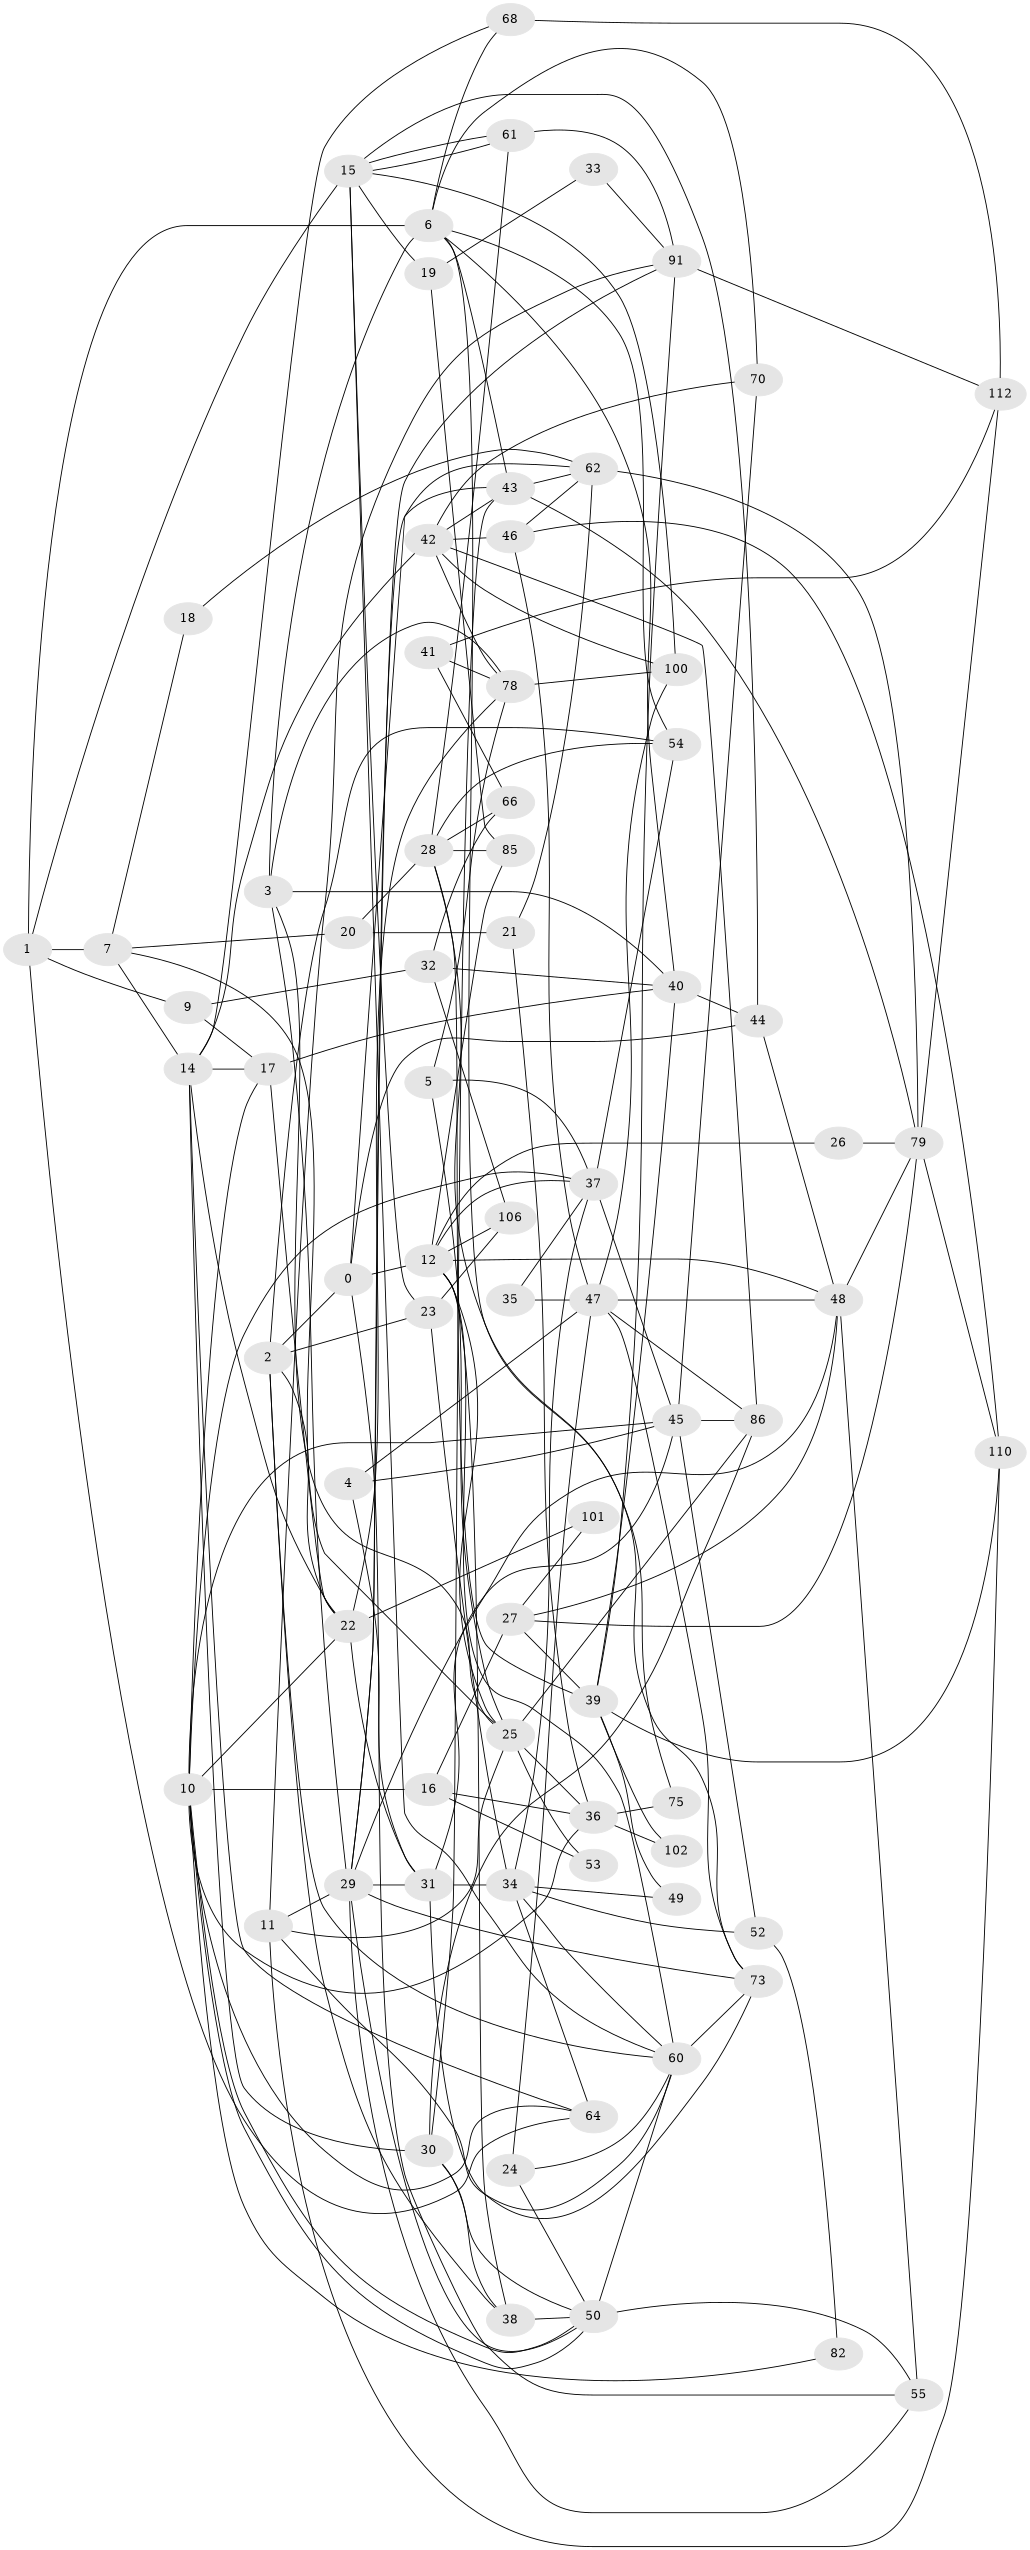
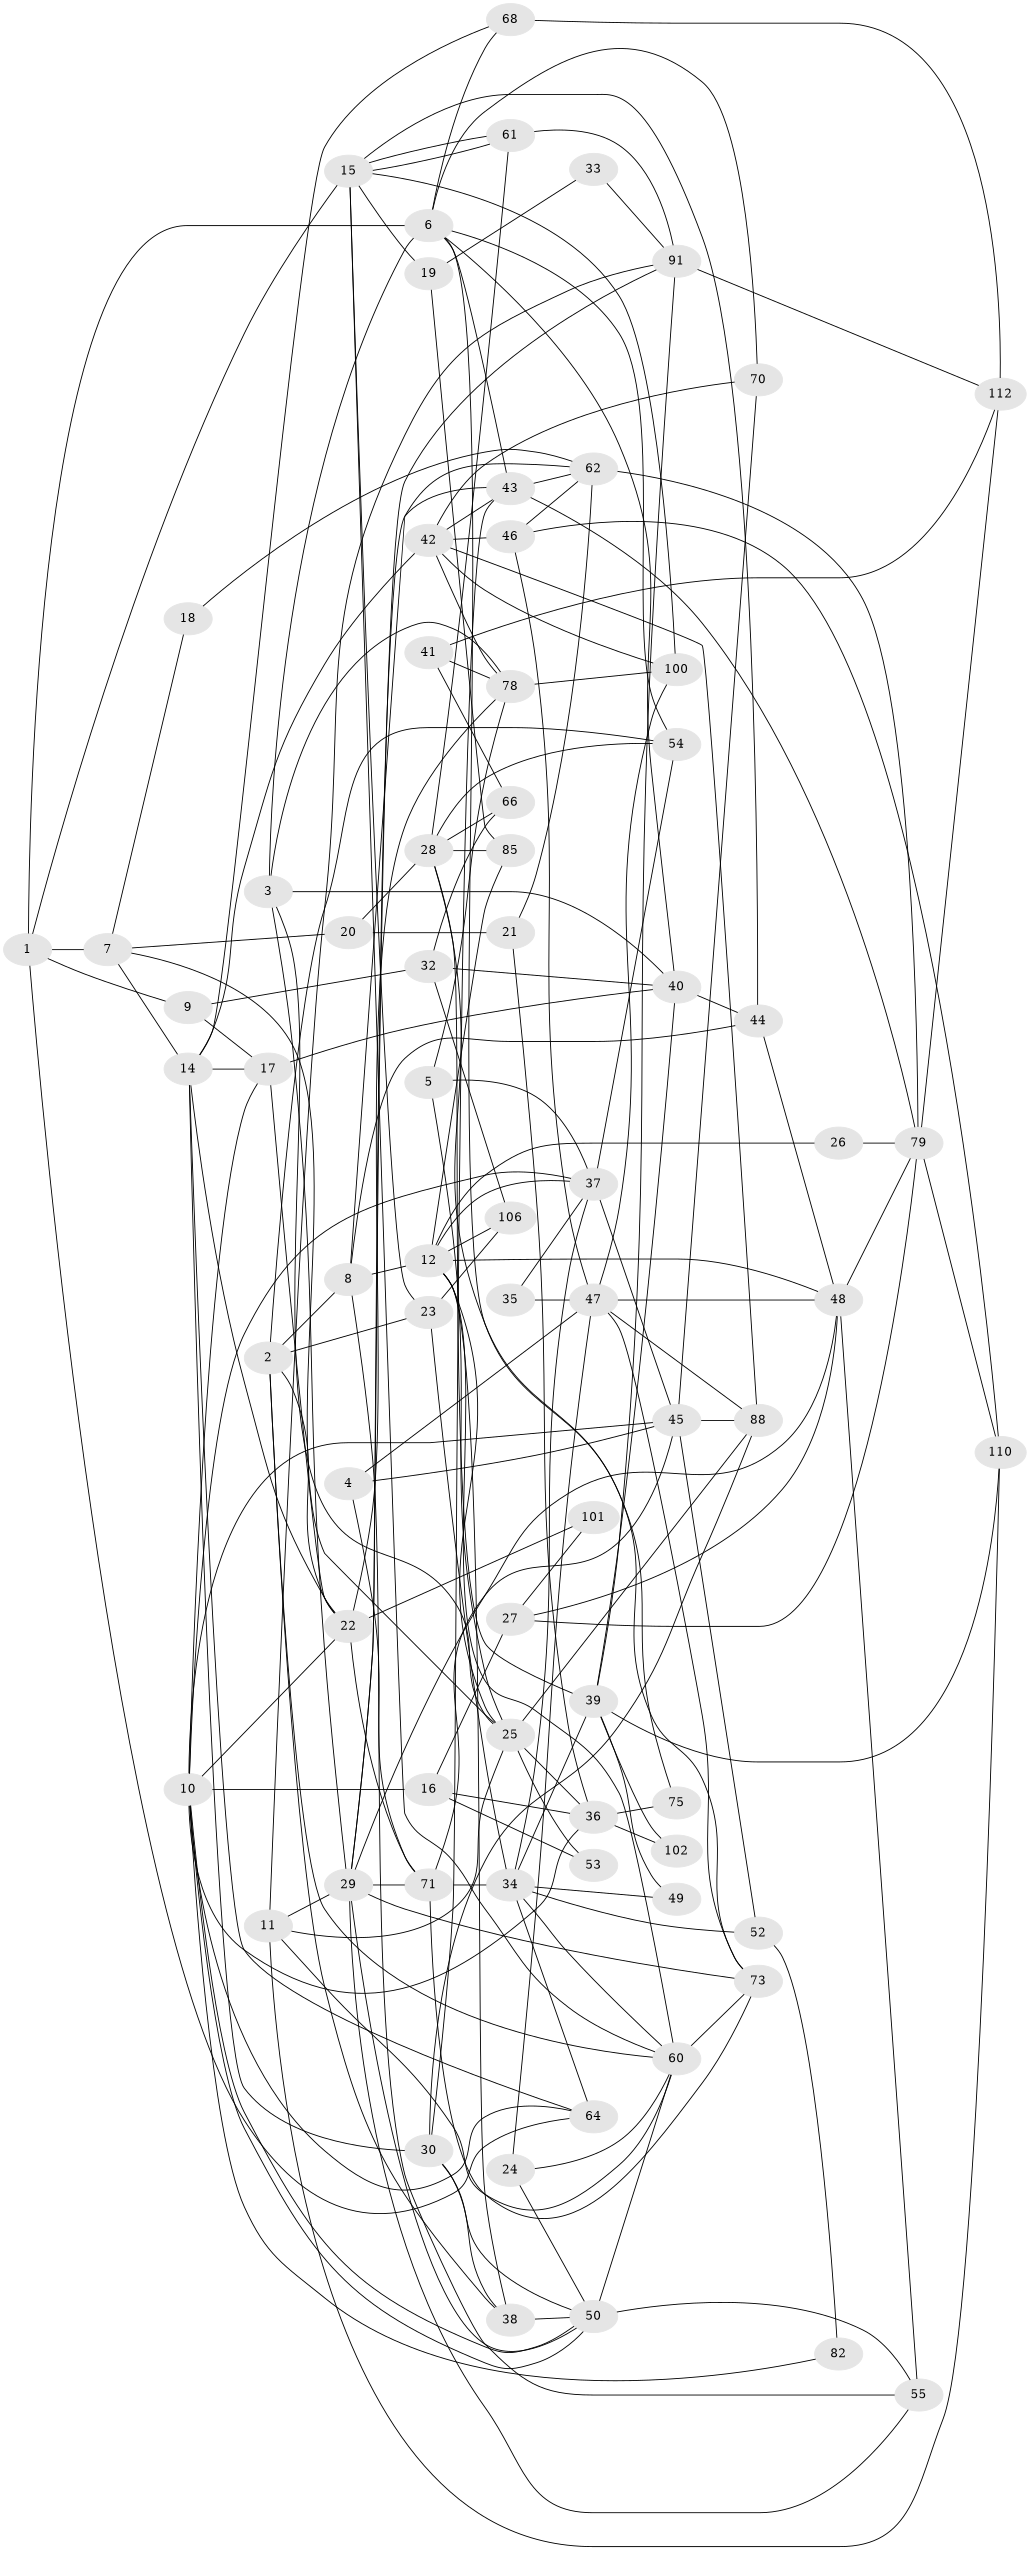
(349, 1280) -> (349, 1280)
(758, 1420) -> (758, 1420)
(540, 1648) -> (550, 1797)
(429, 1885) -> (429, 1885)
